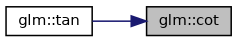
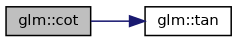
(112, 21) -> (110, 21)
